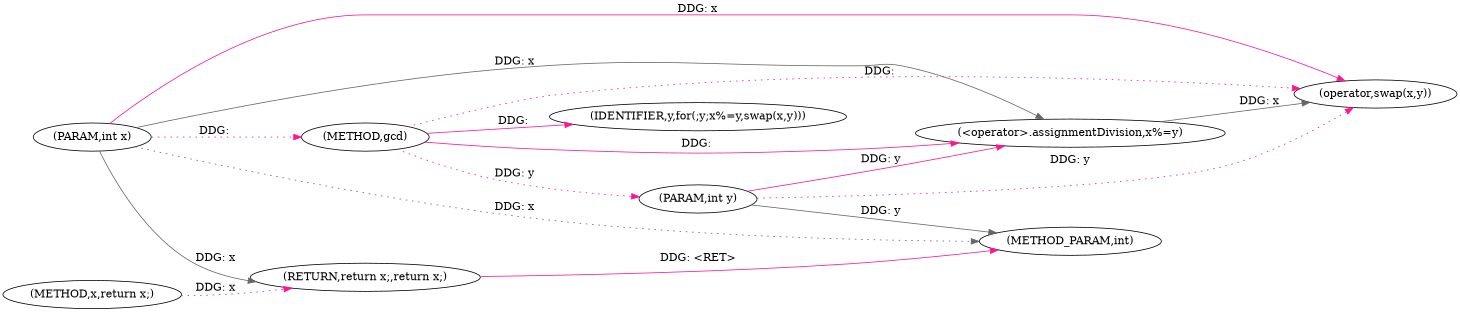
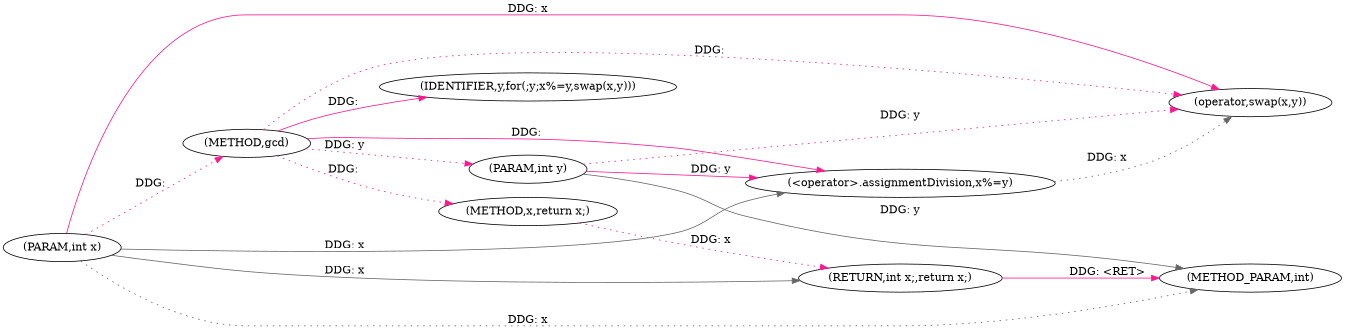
(1231, 113) -> (1144, 164)
none -> (360, 185)
(365, 277) -> (900, 278)
